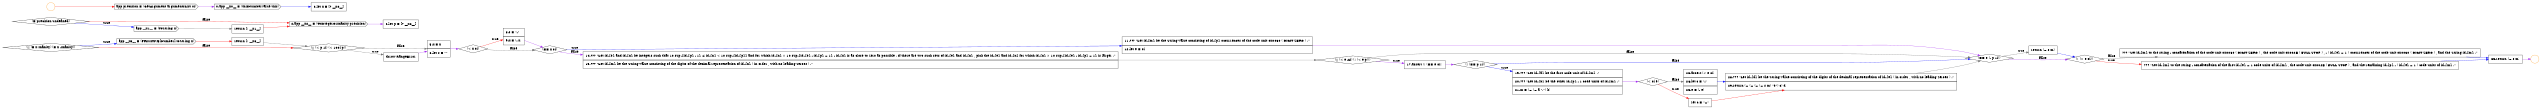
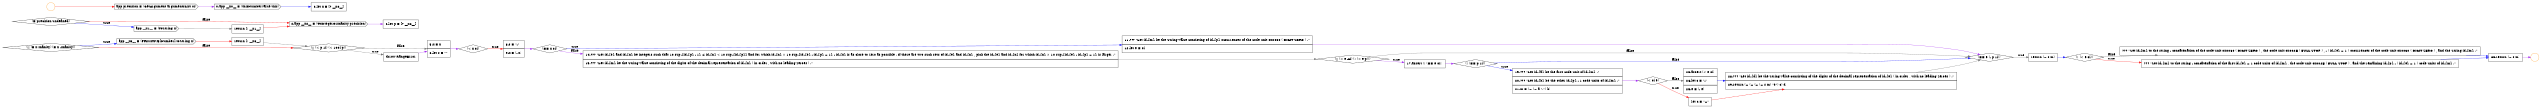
(509, 51) -> none
(2037, 60) -> none
